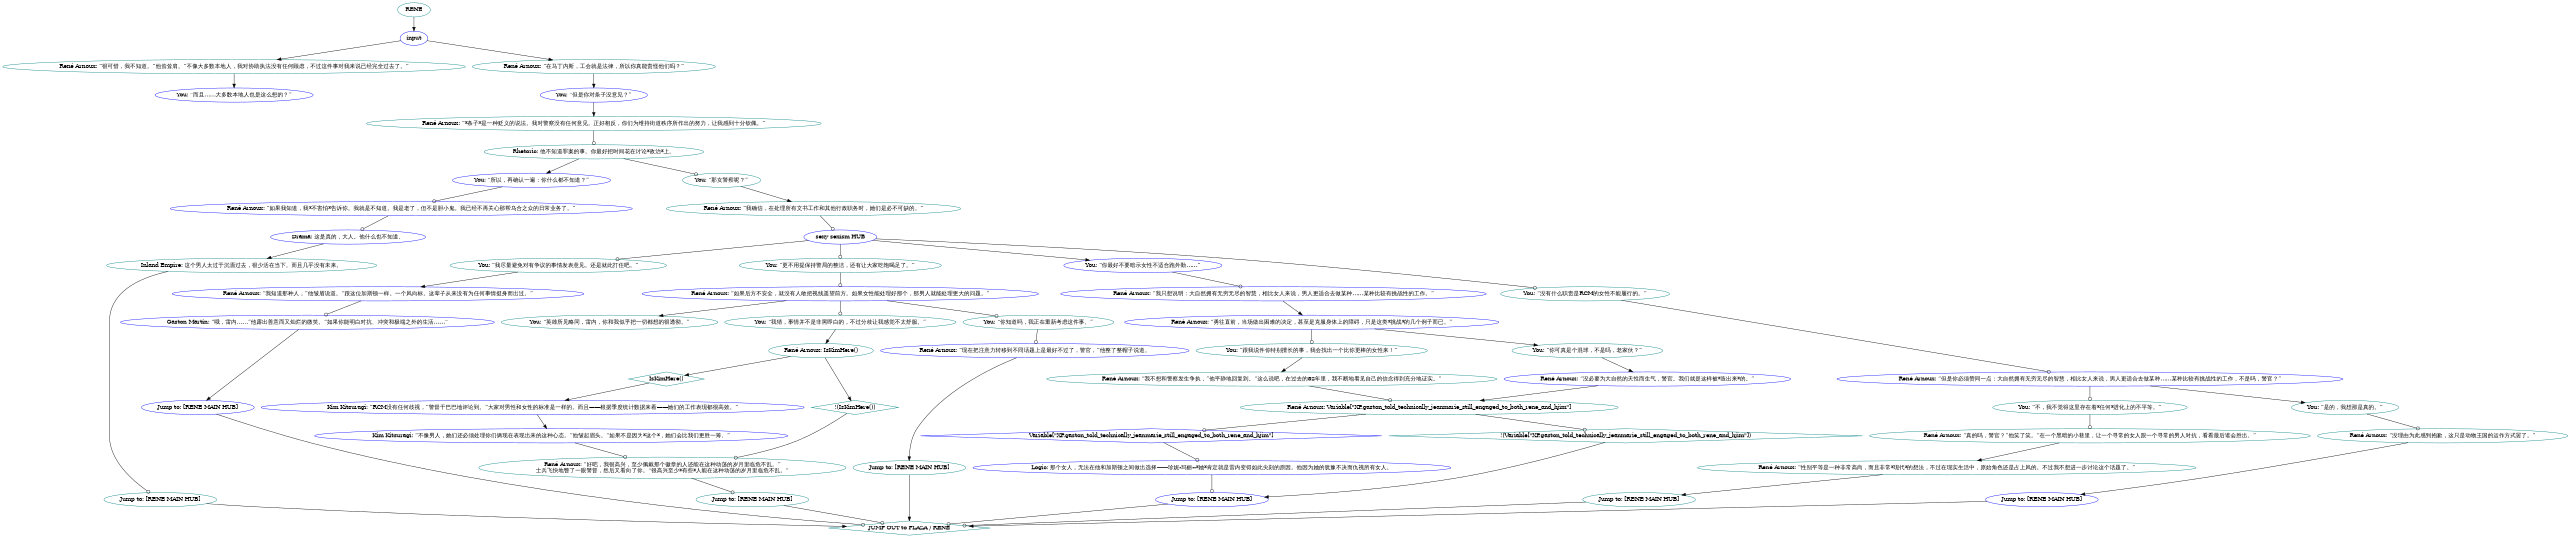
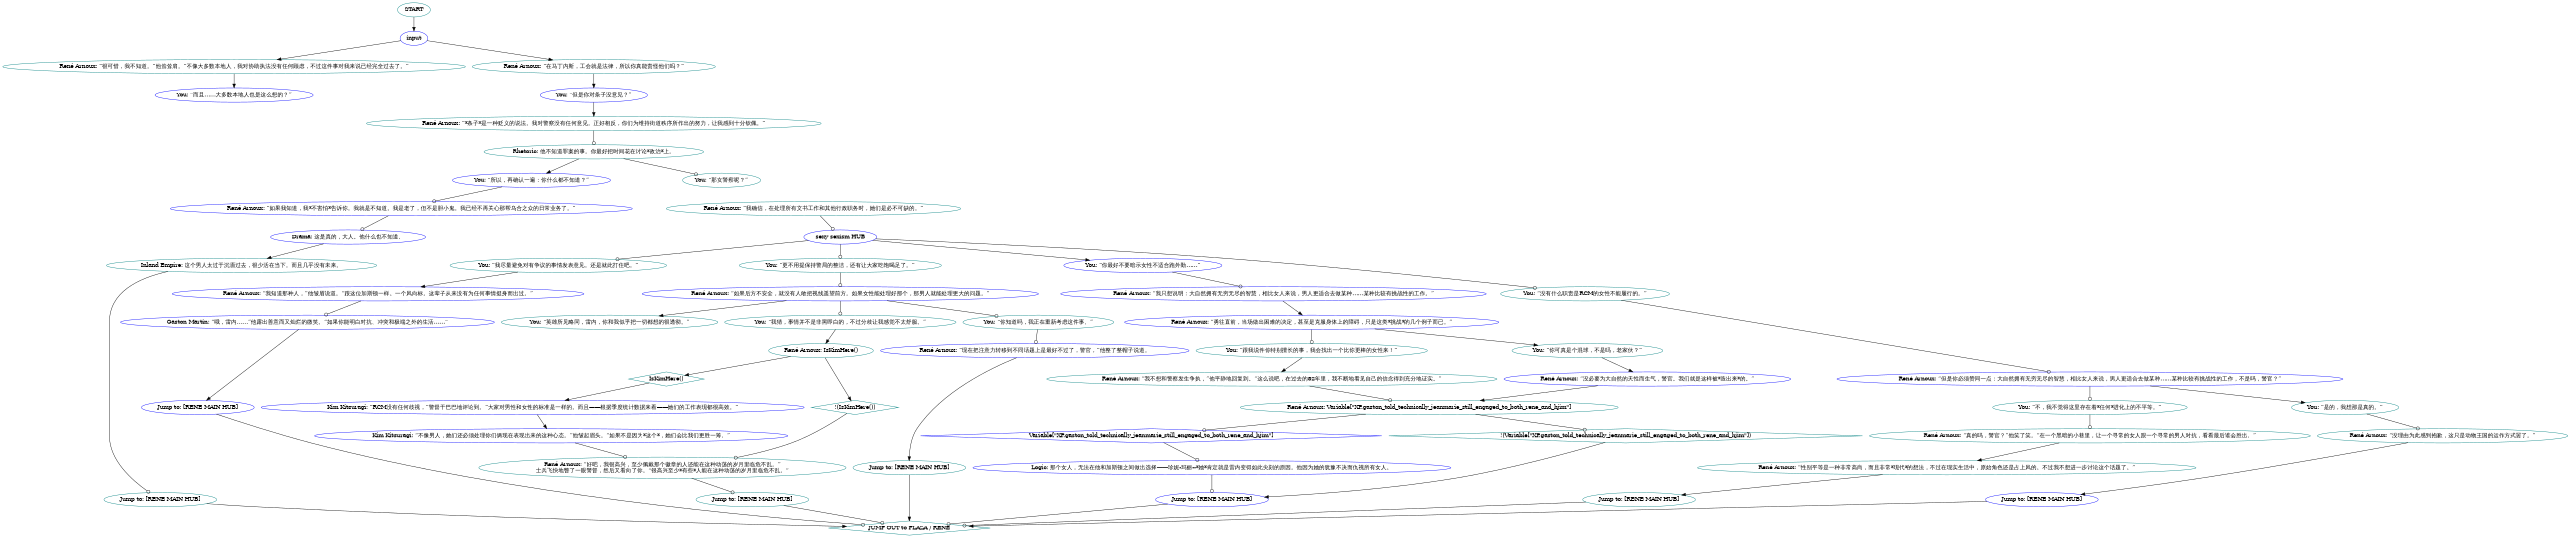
(414, 10) -> (414, 10)
(764, 193) -> none
